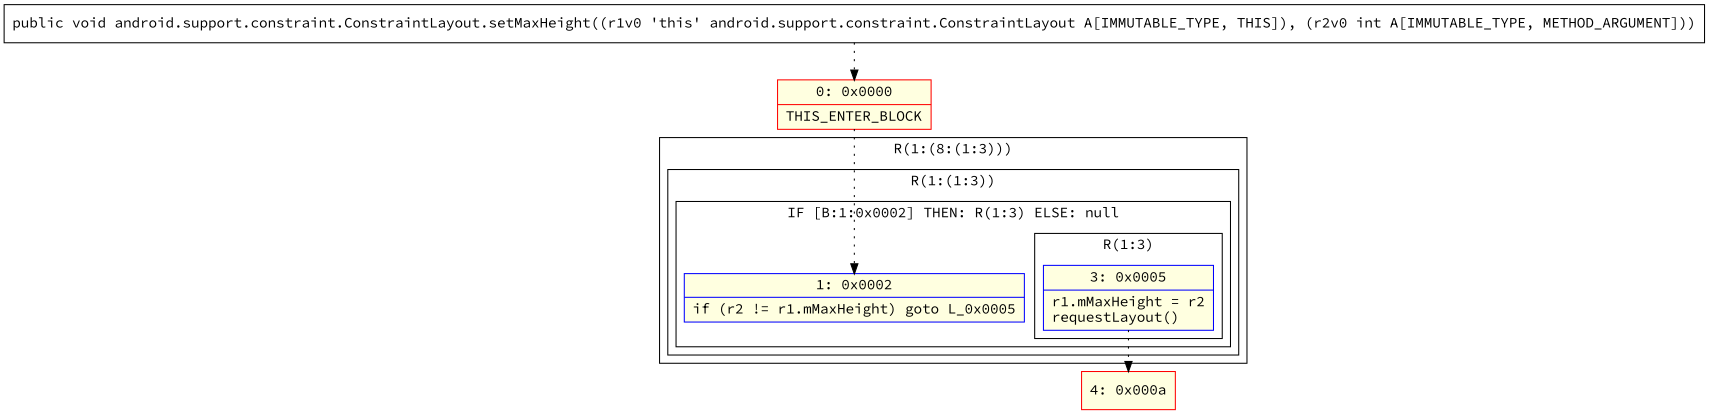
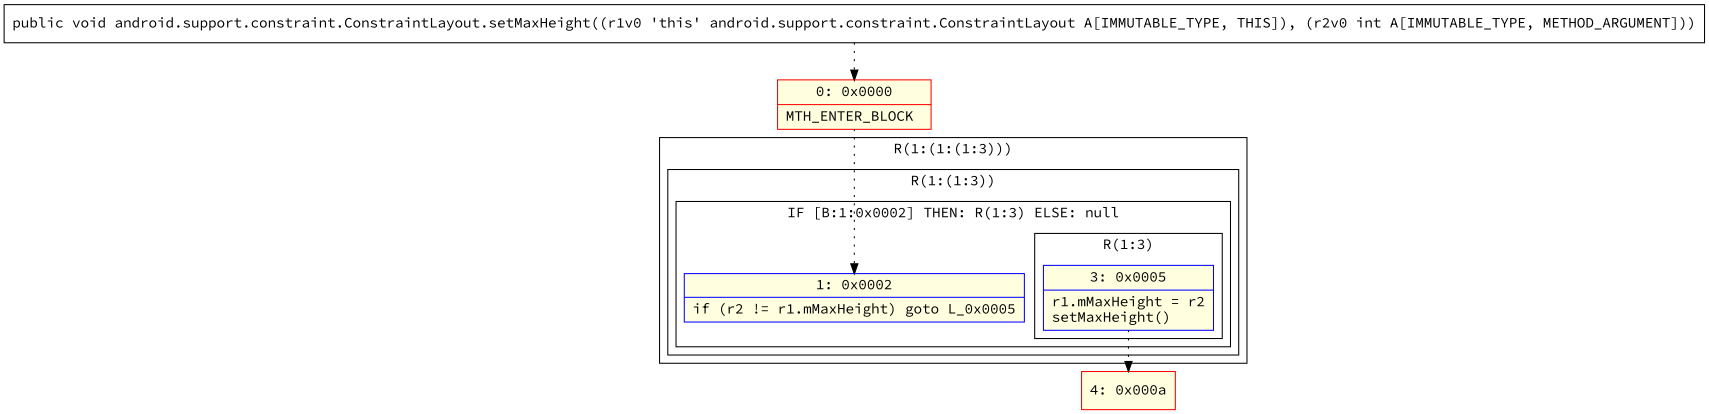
(854, 116) -> (850, 116)
(953, 149) -> (953, 149)
(1116, 317) -> (1111, 317)
